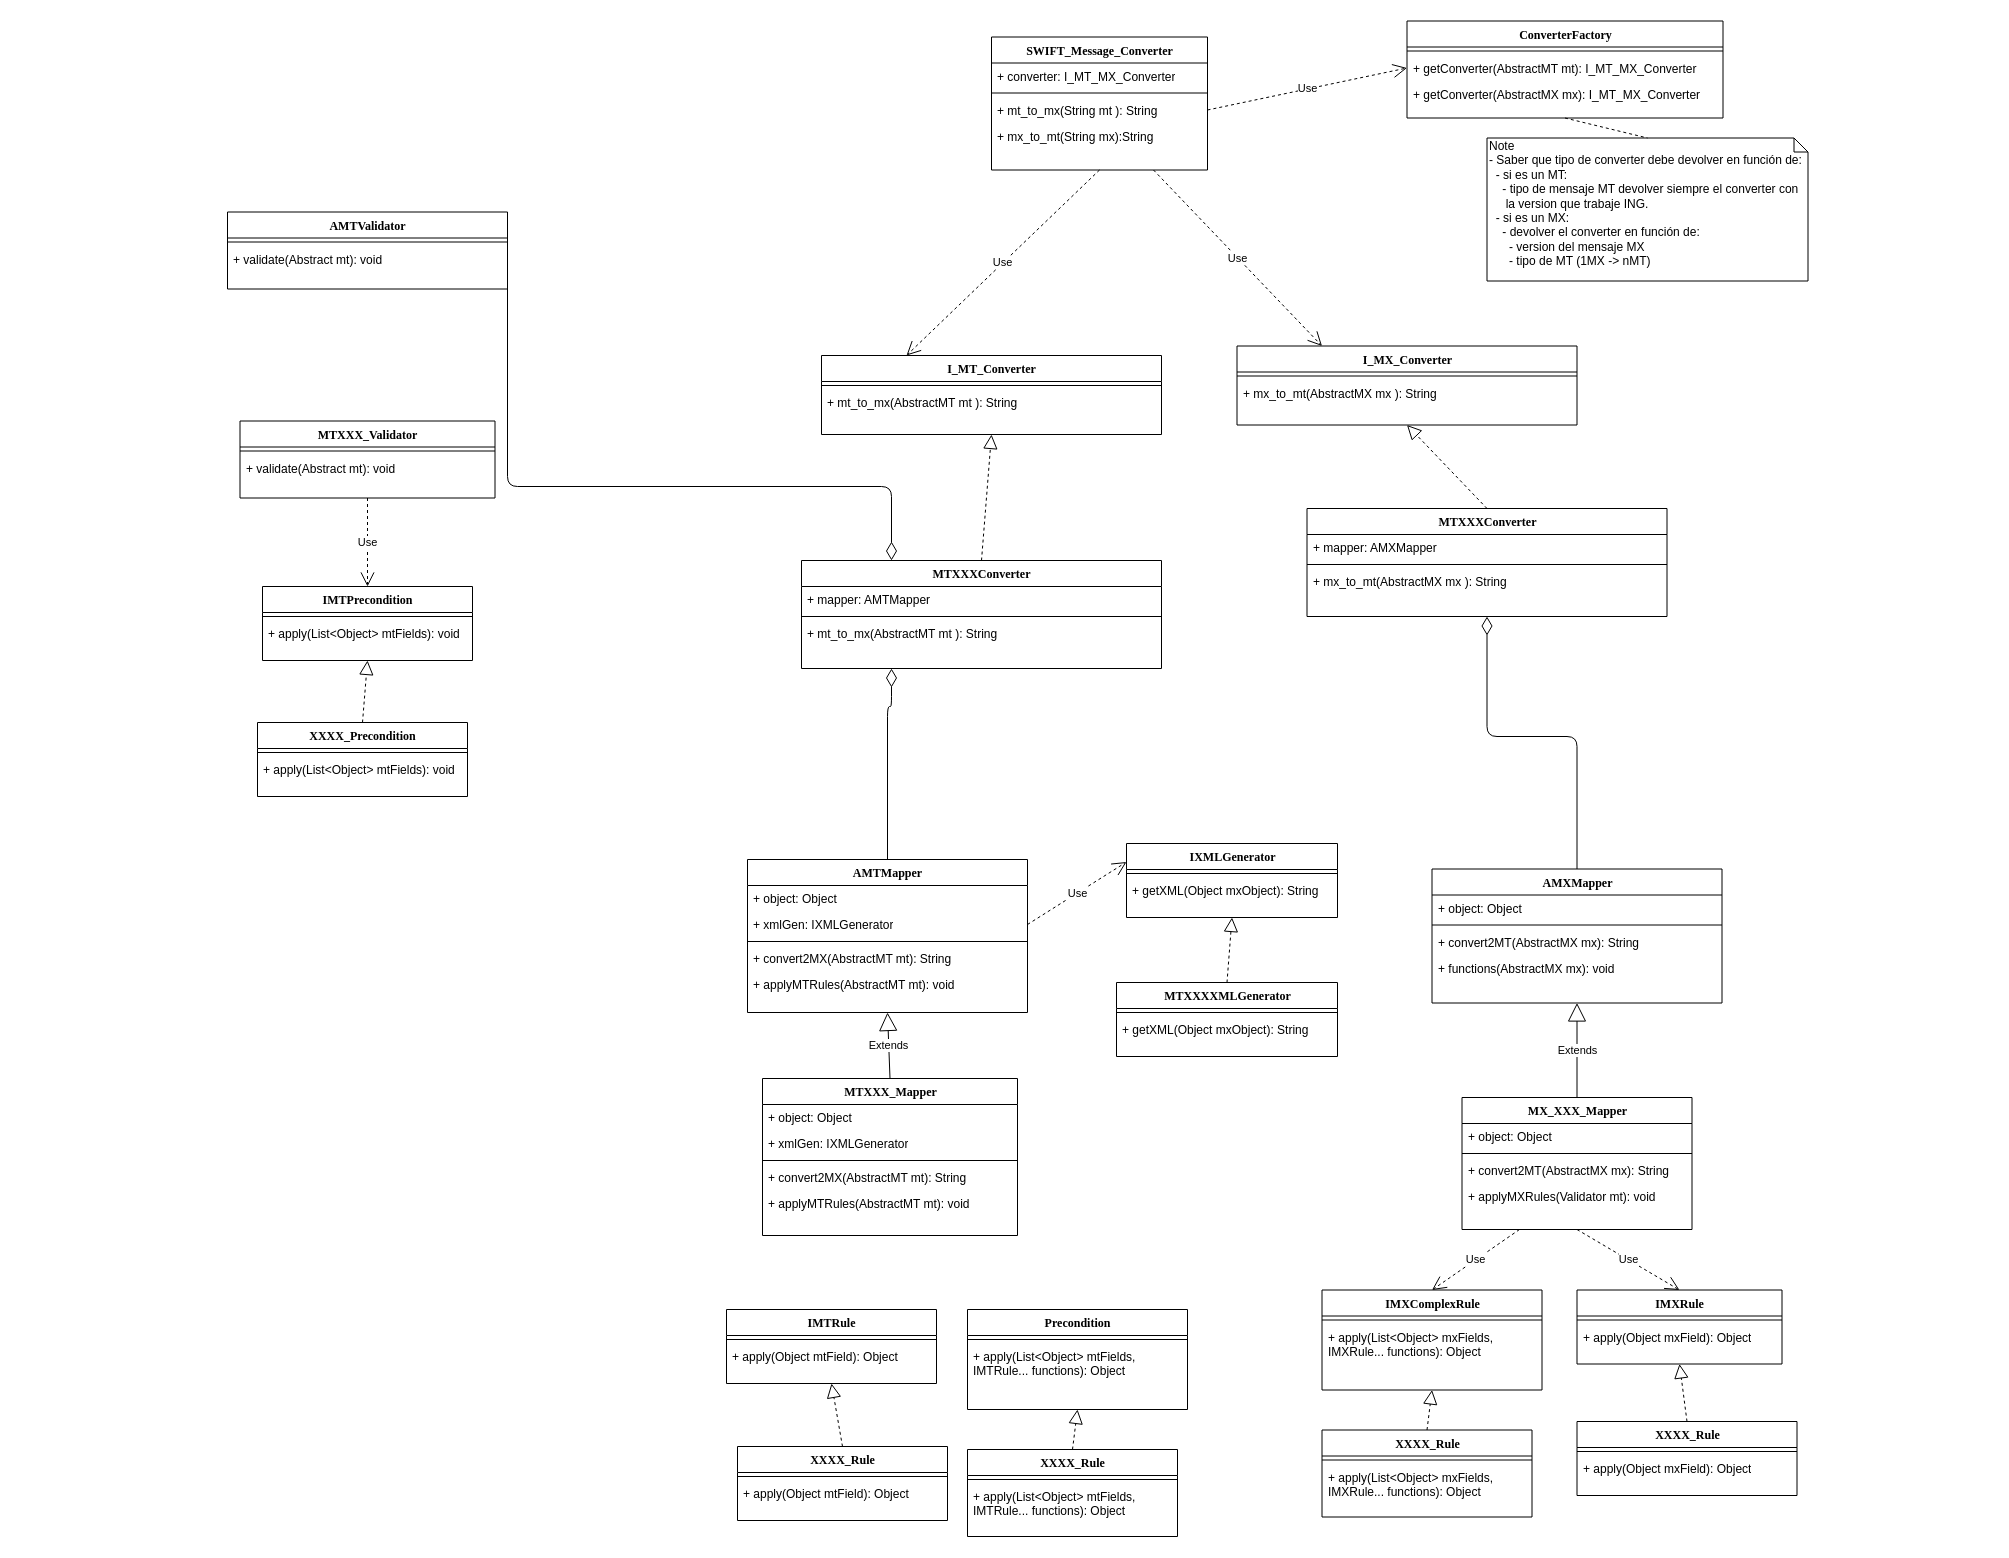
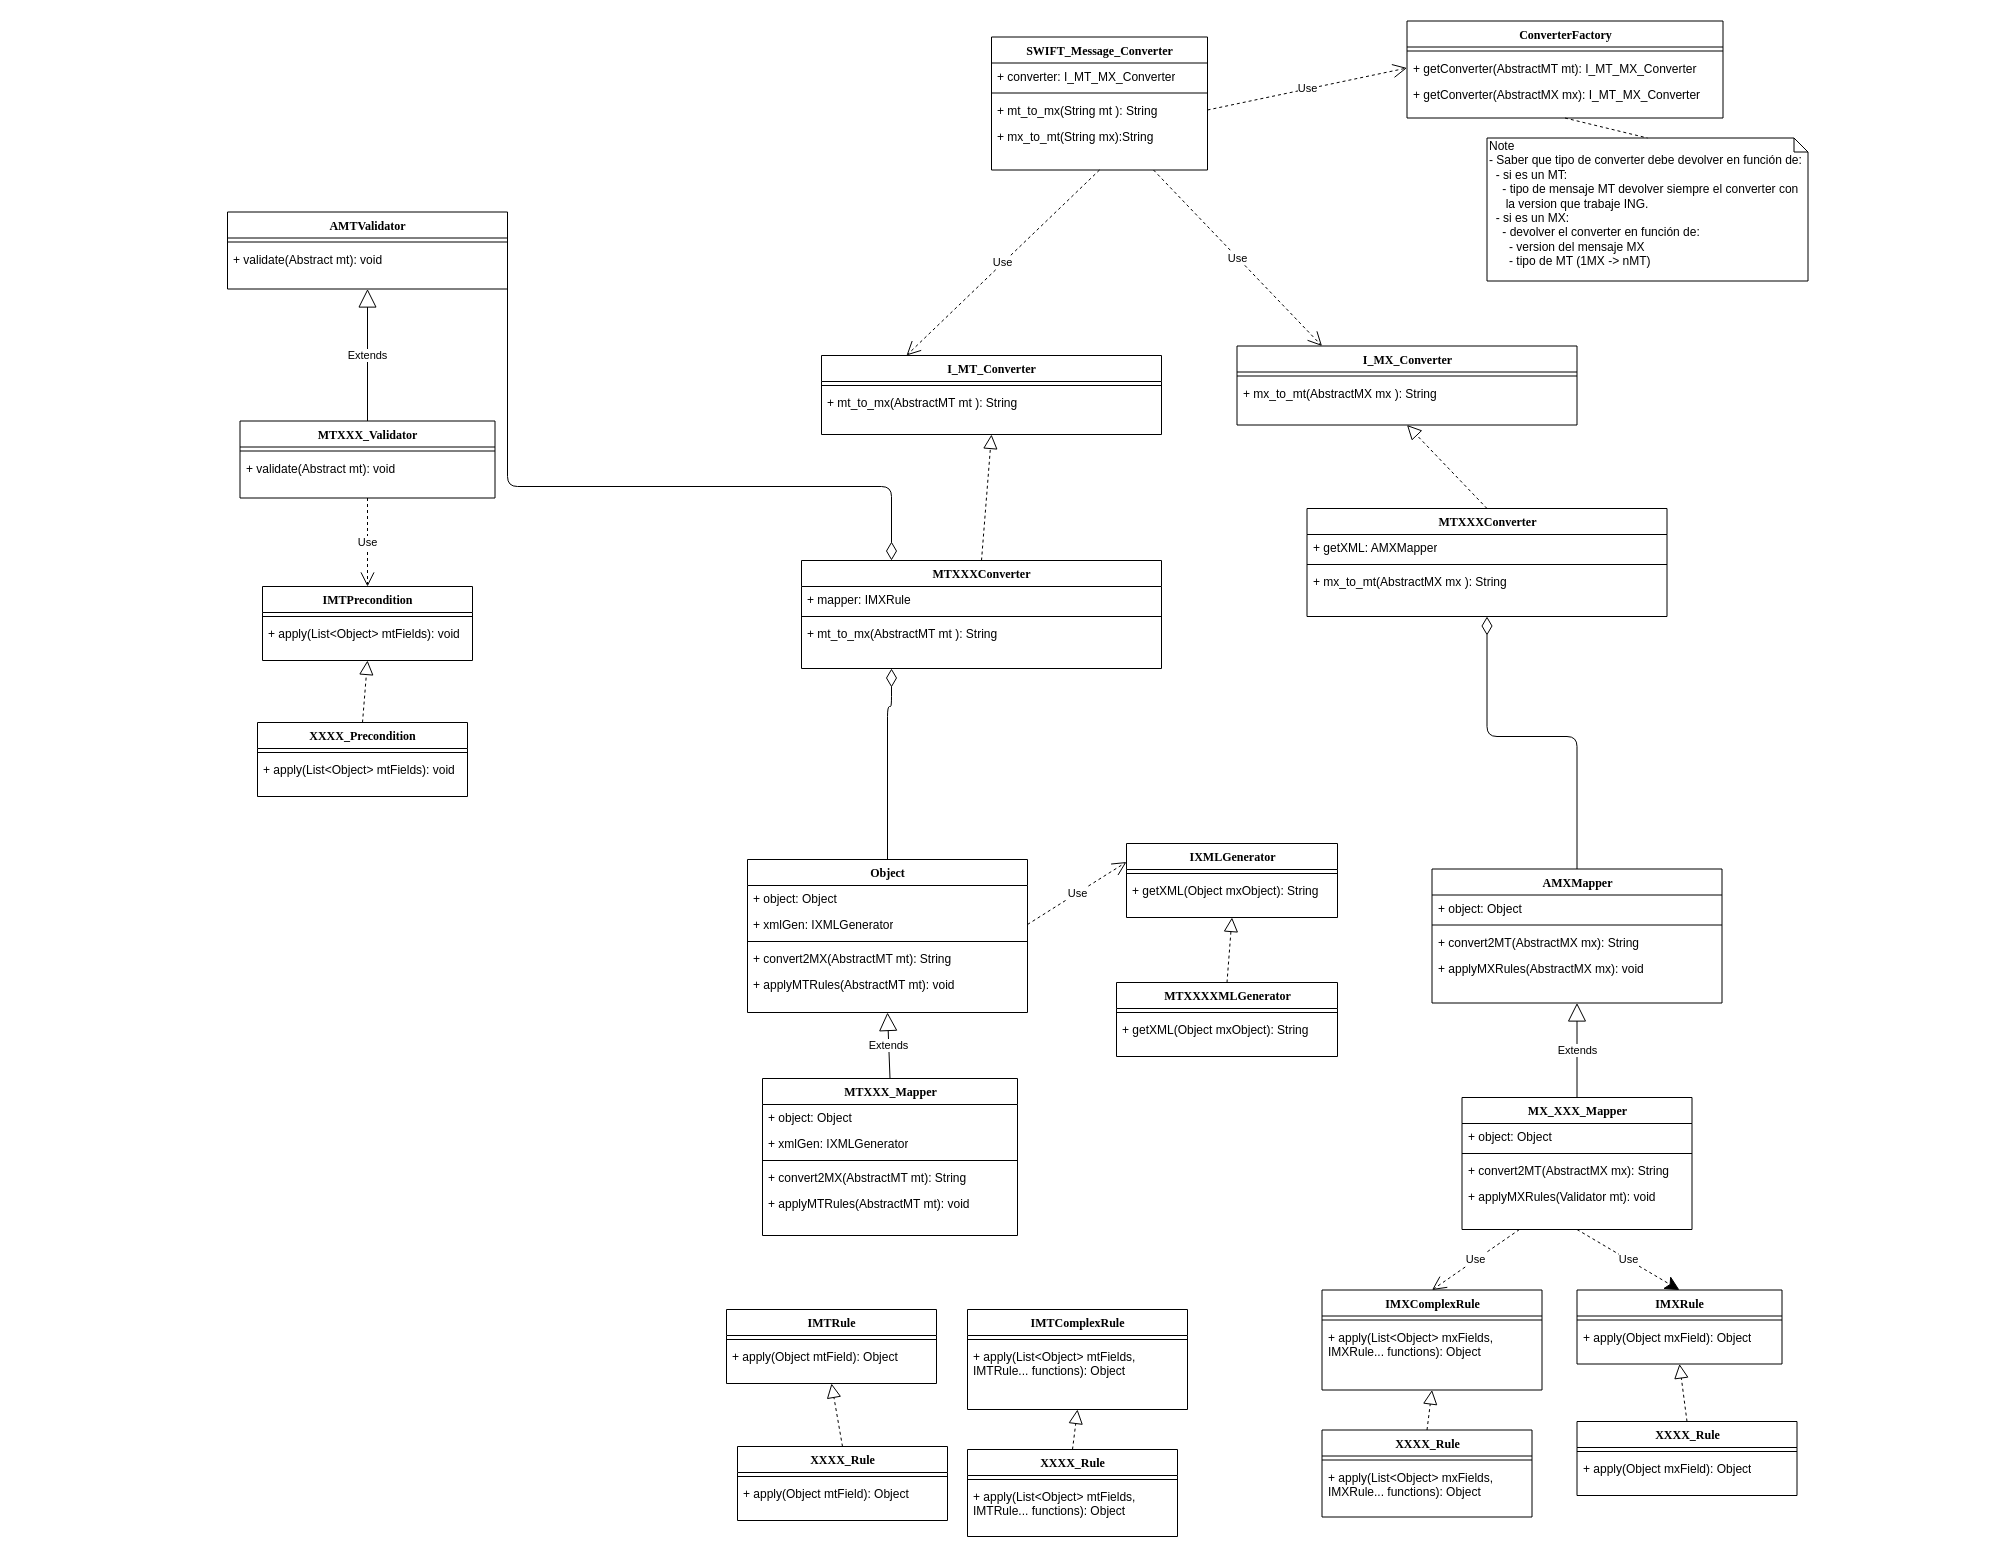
none -> (368, 364)
(1373, 549) -> (1373, 549)
(867, 601) -> (858, 601)
(888, 874) -> (888, 874)
(1537, 970) -> (1545, 970)
(1672, 1285) -> (1668, 1283)
(1078, 1324) -> (1078, 1324)
